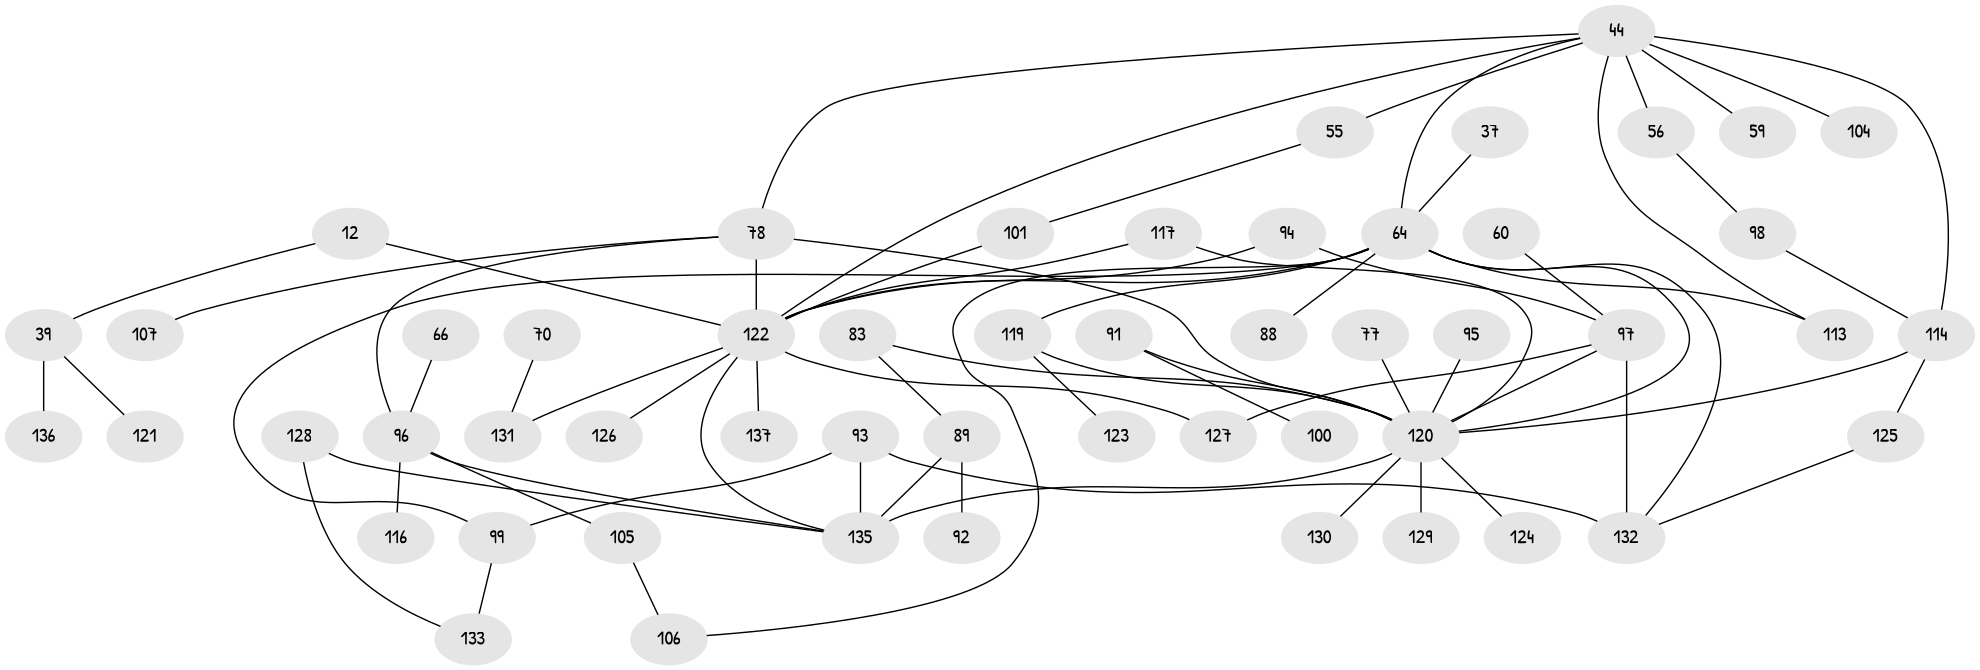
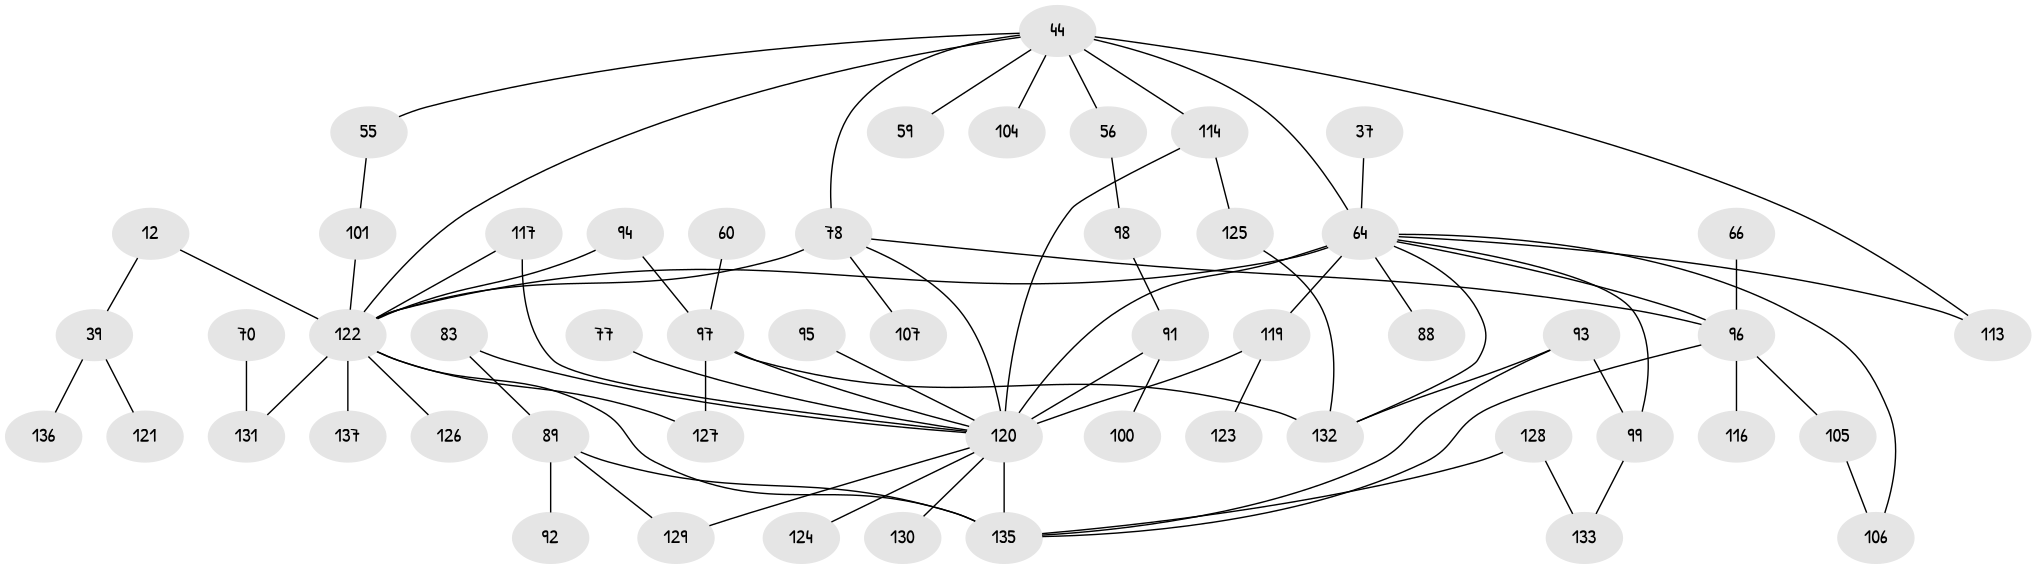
(1847, 284) -> (1146, 284)
none -> (1630, 295)
none -> (613, 487)
